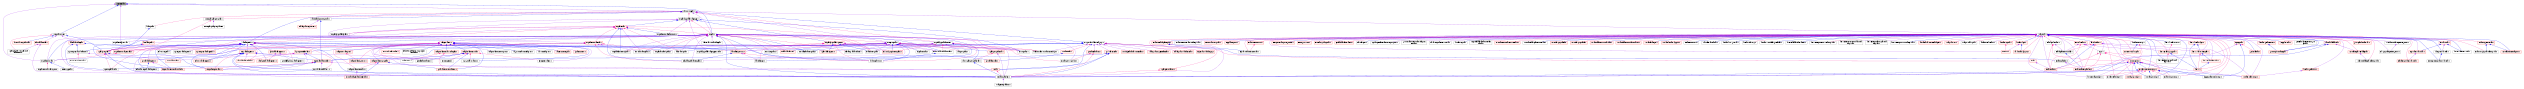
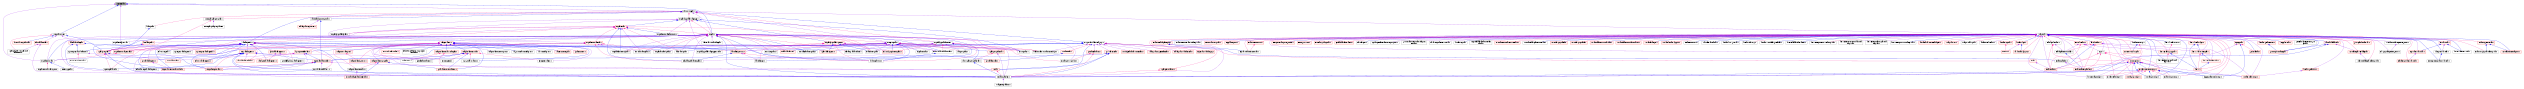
(148, 65) -> (200, 64)
